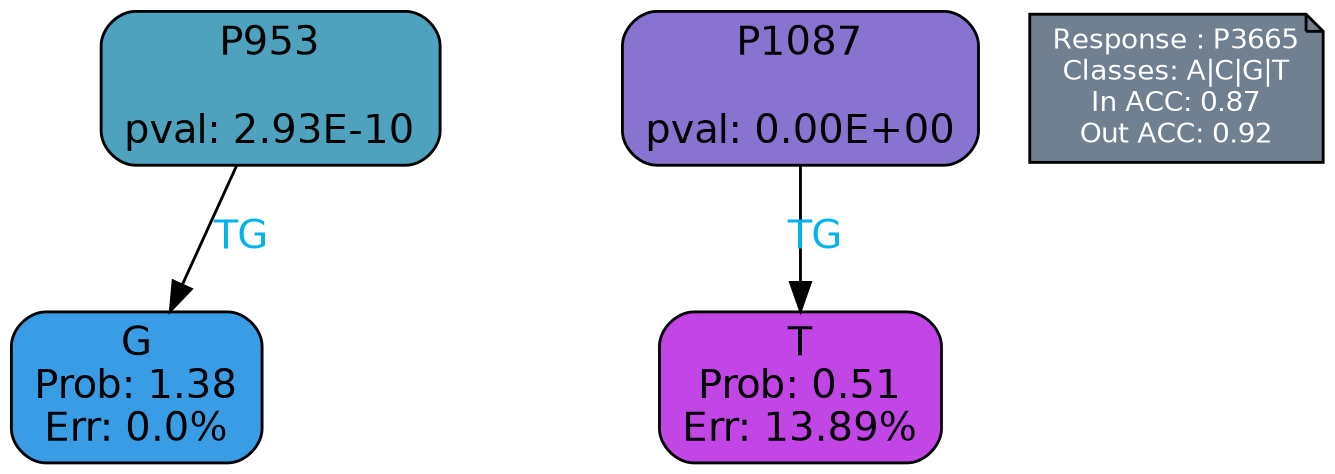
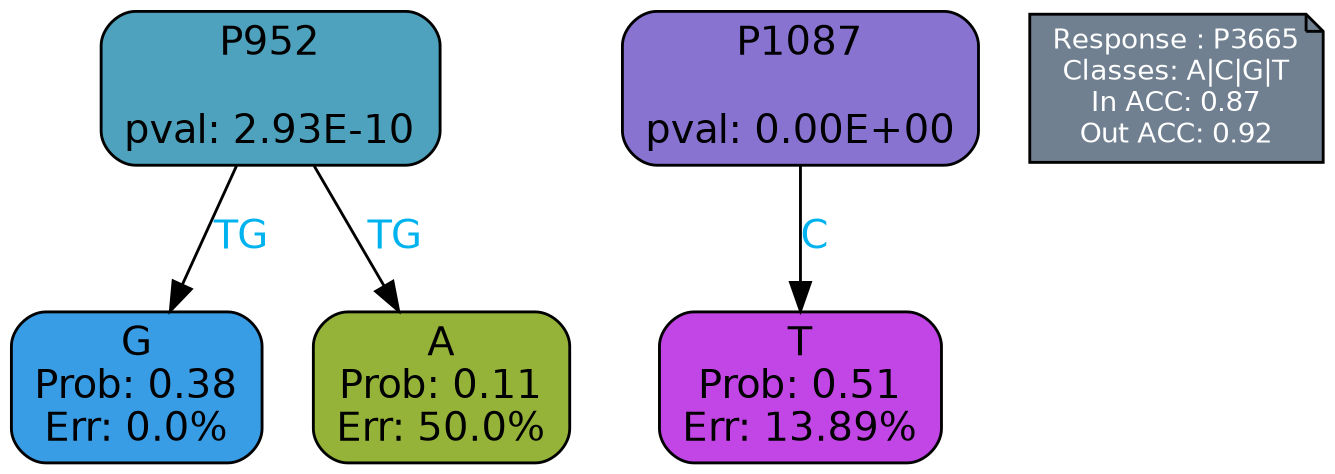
(271, 88) -> (271, 88)
(815, 238) -> (815, 238)
(137, 387) -> (137, 387)
none -> (442, 387)
